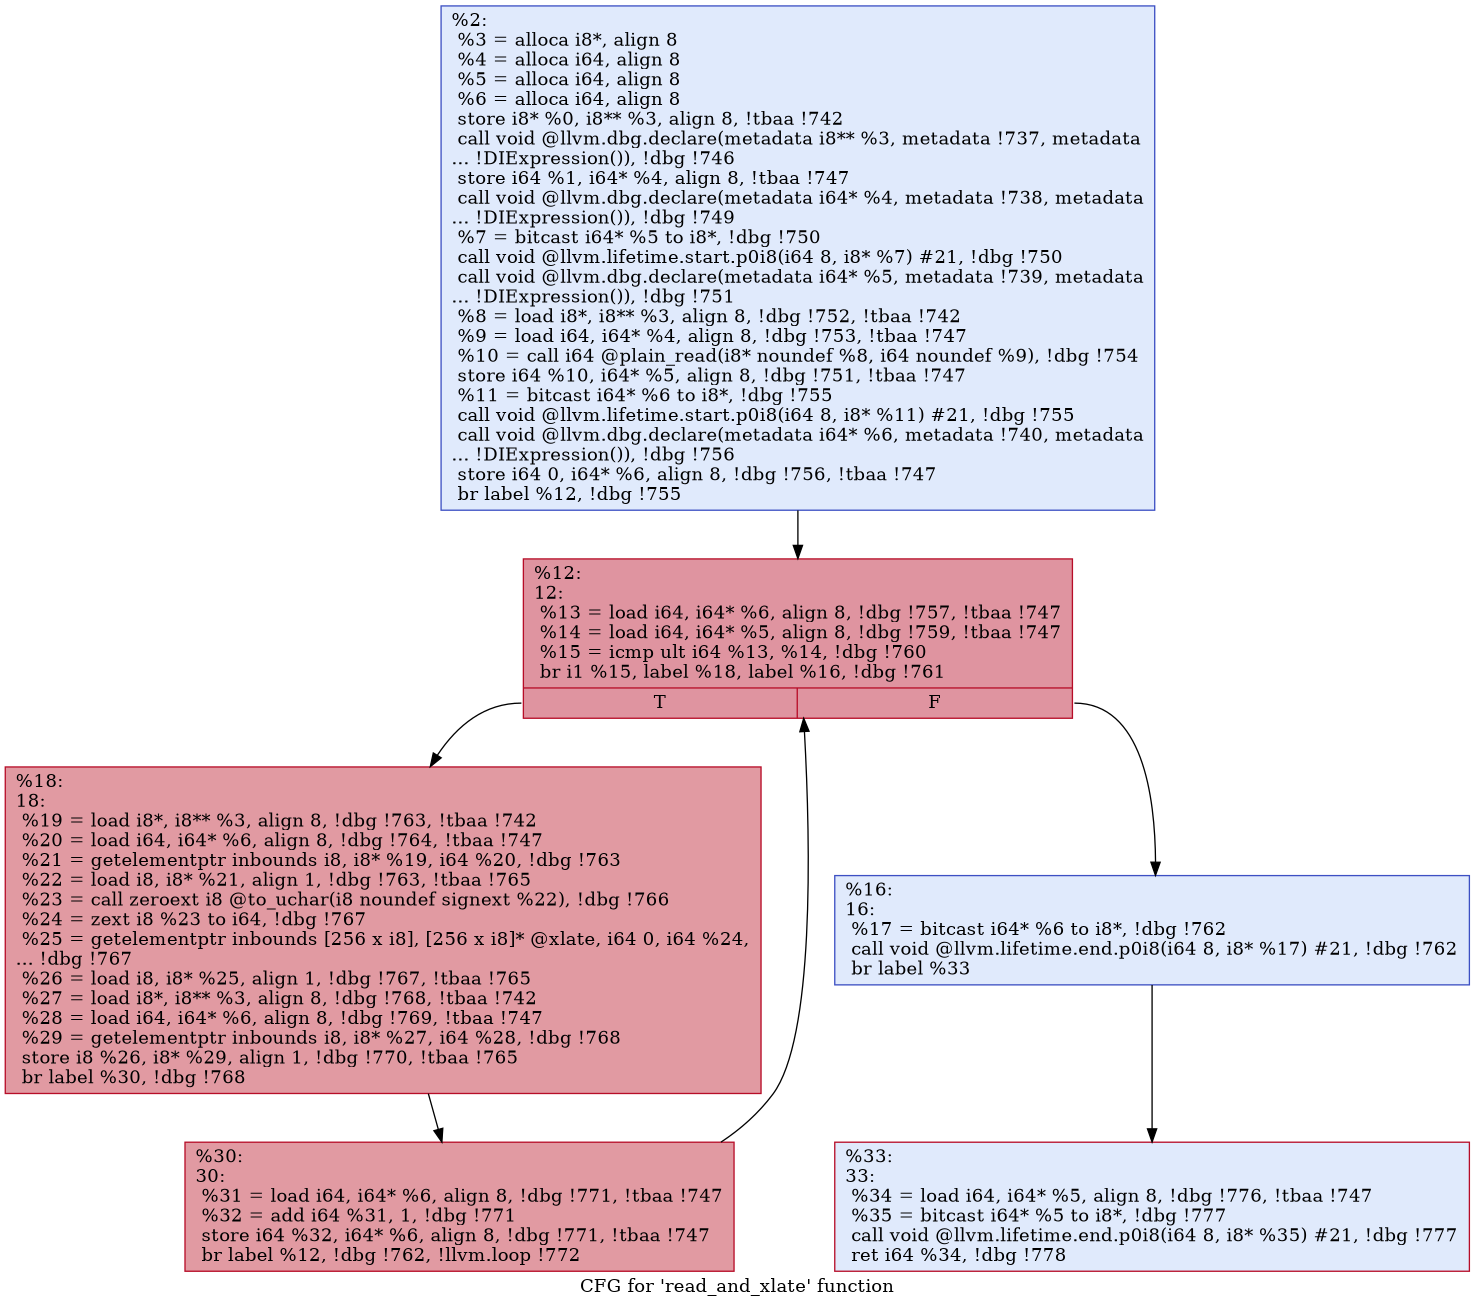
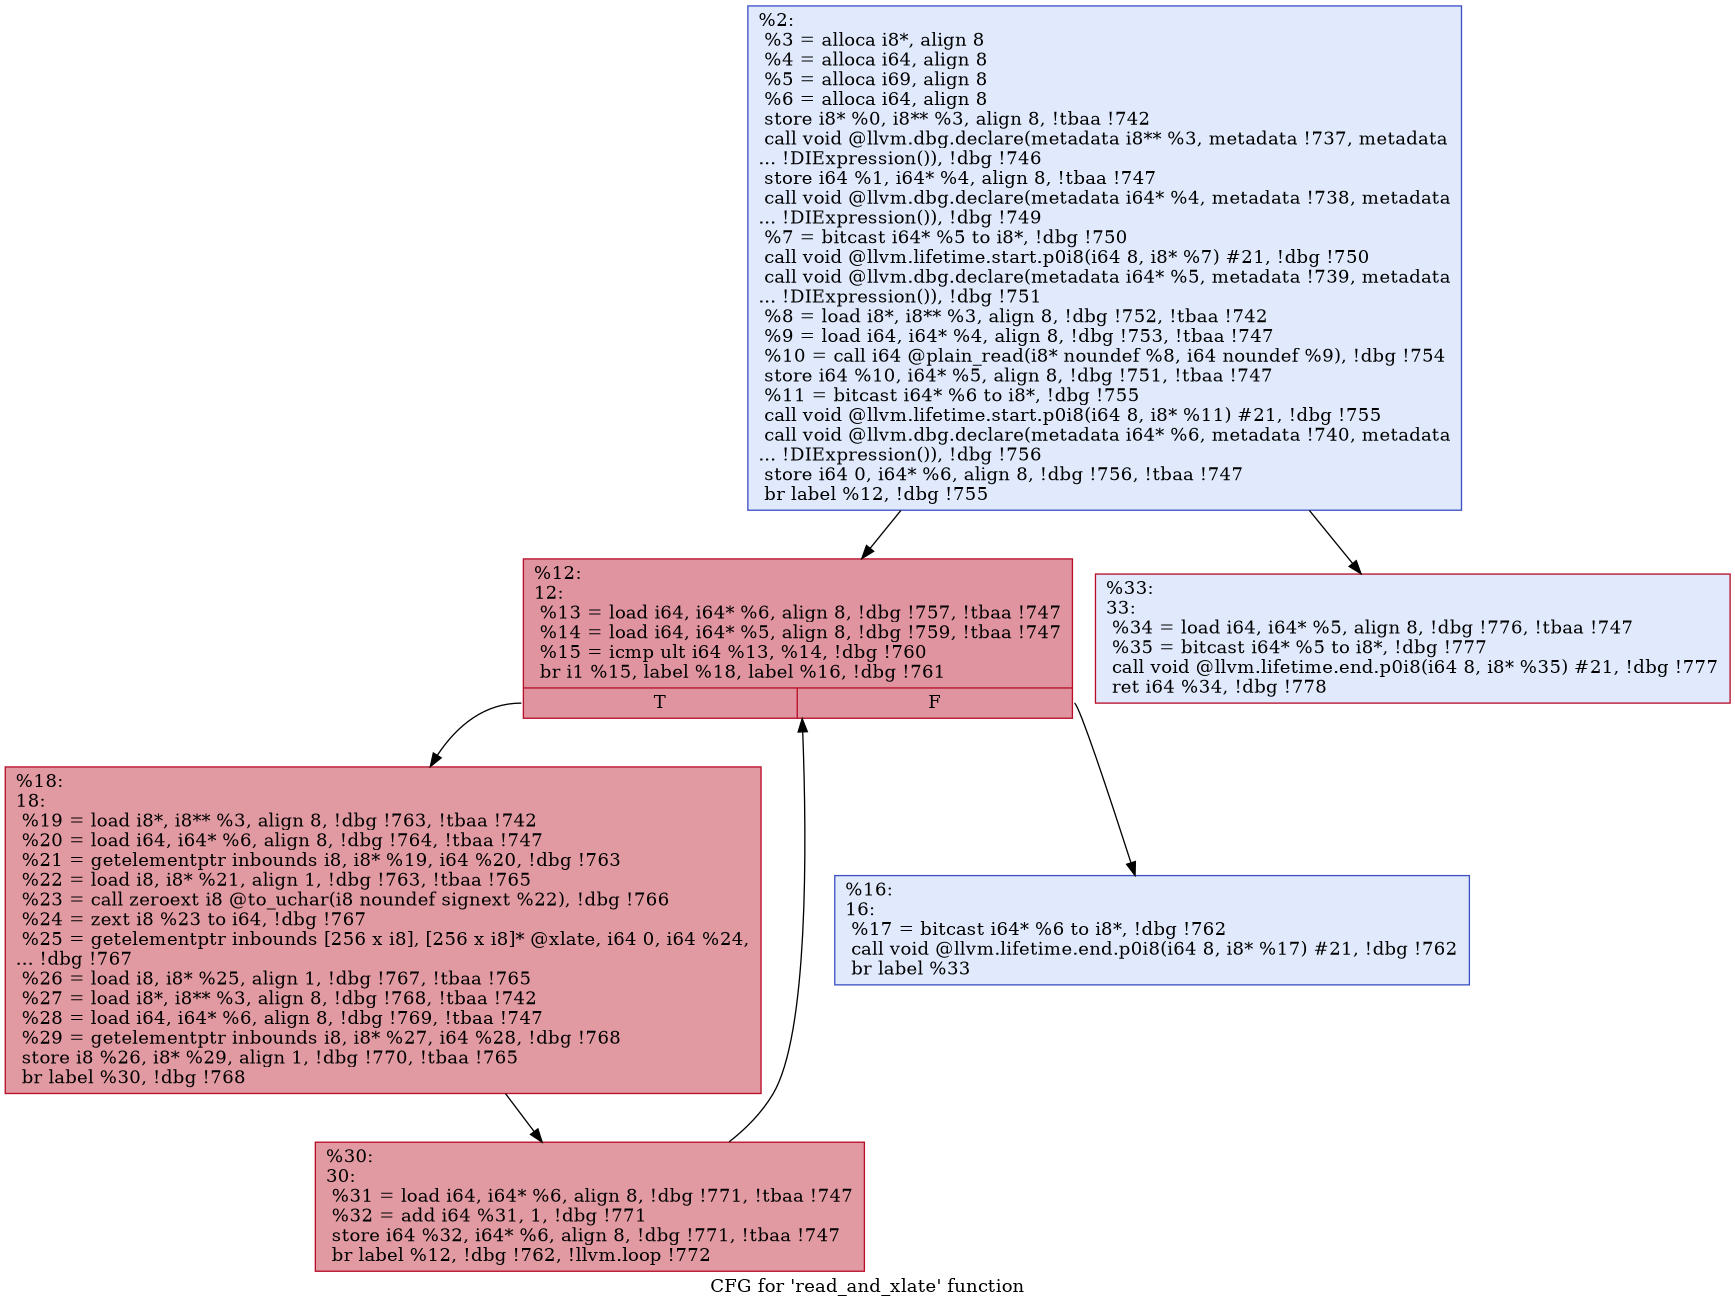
(567, 80) -> (874, 80)
(1152, 1057) -> (1331, 537)
